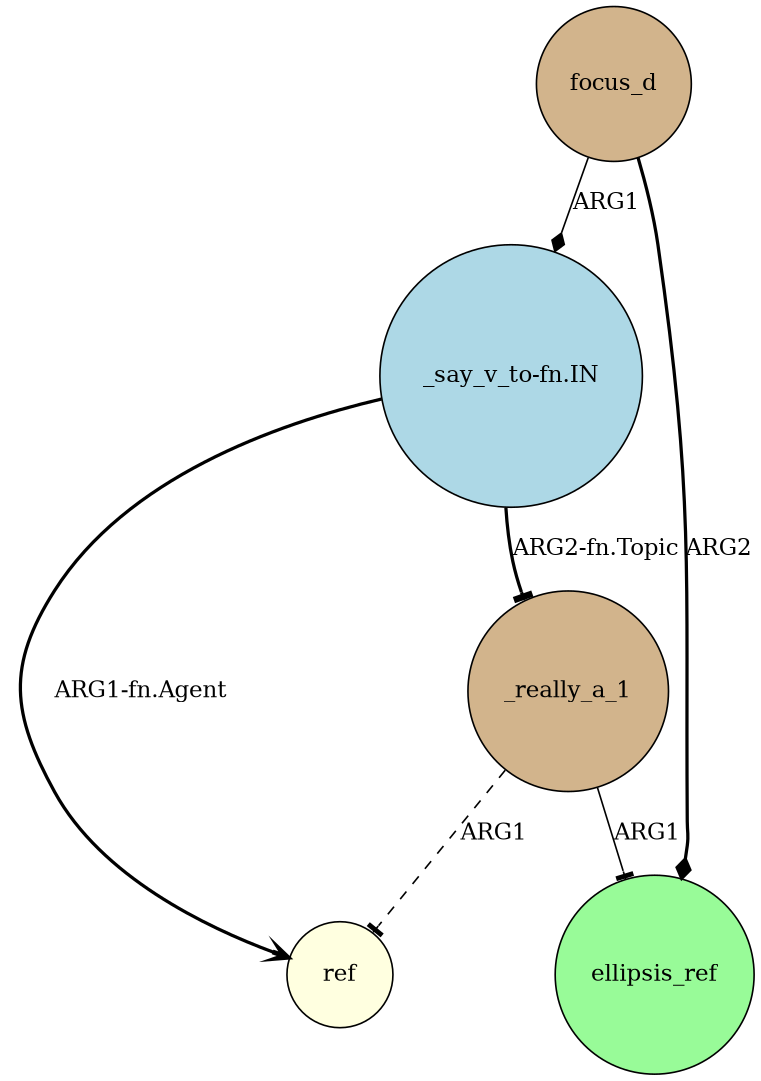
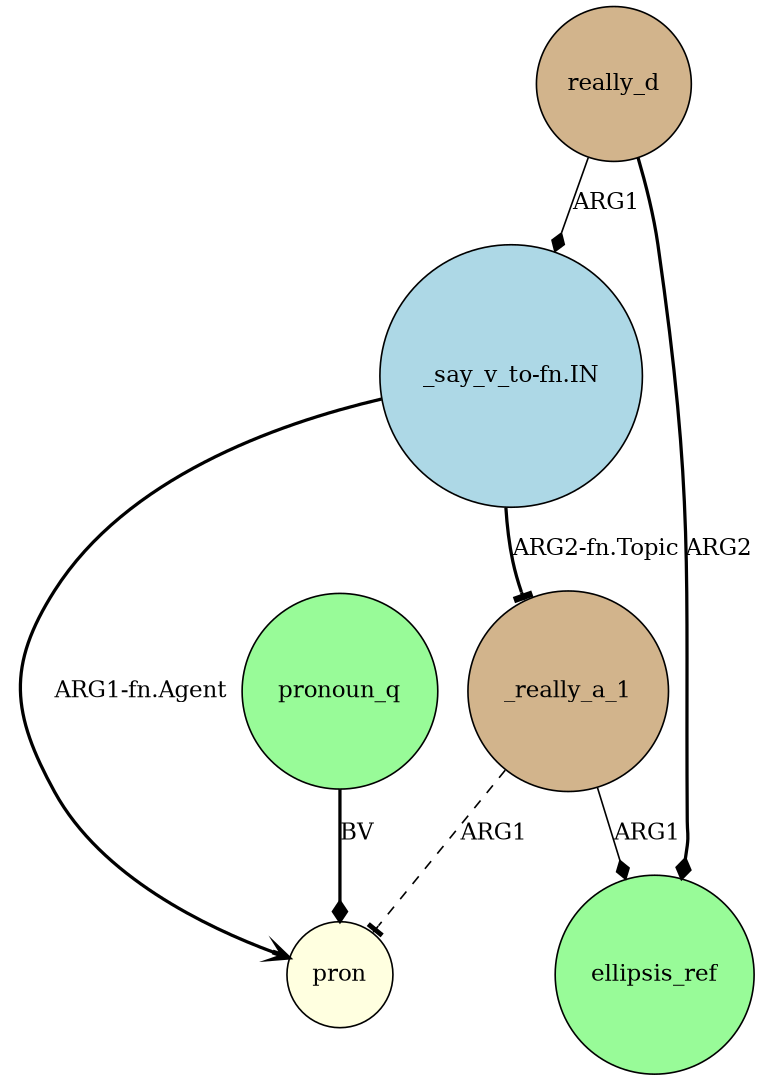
(614, 84) -> (614, 84)
none -> (340, 691)
(610, 829) -> (610, 829)
(340, 975) -> (340, 975)
